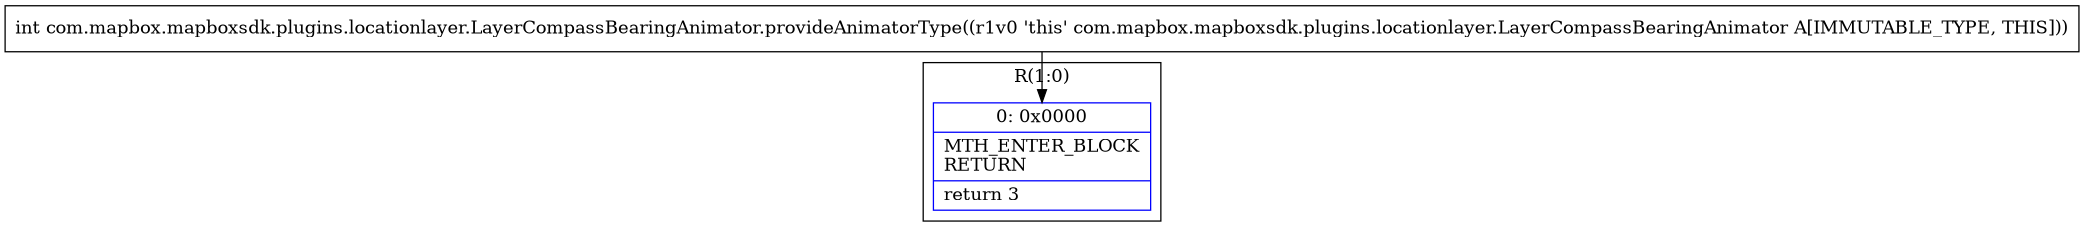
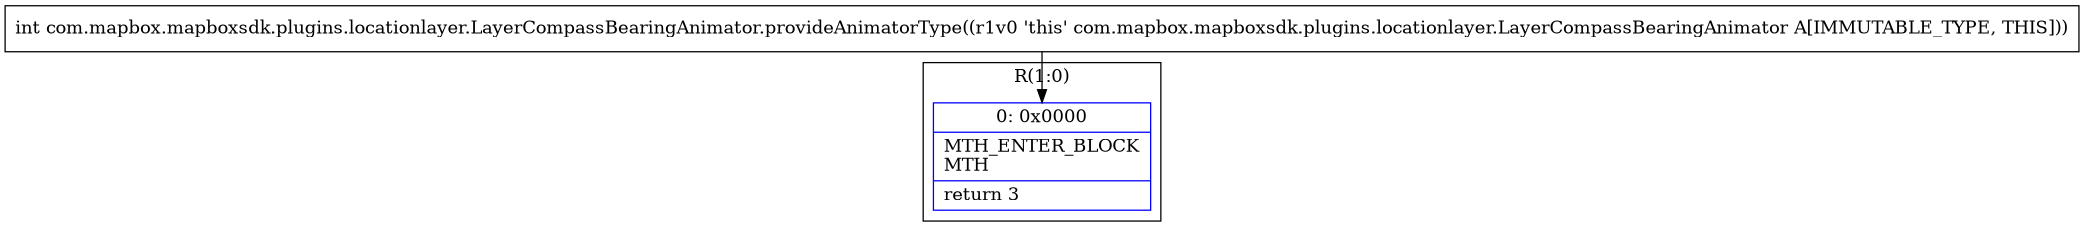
(985, 165) -> (967, 165)
